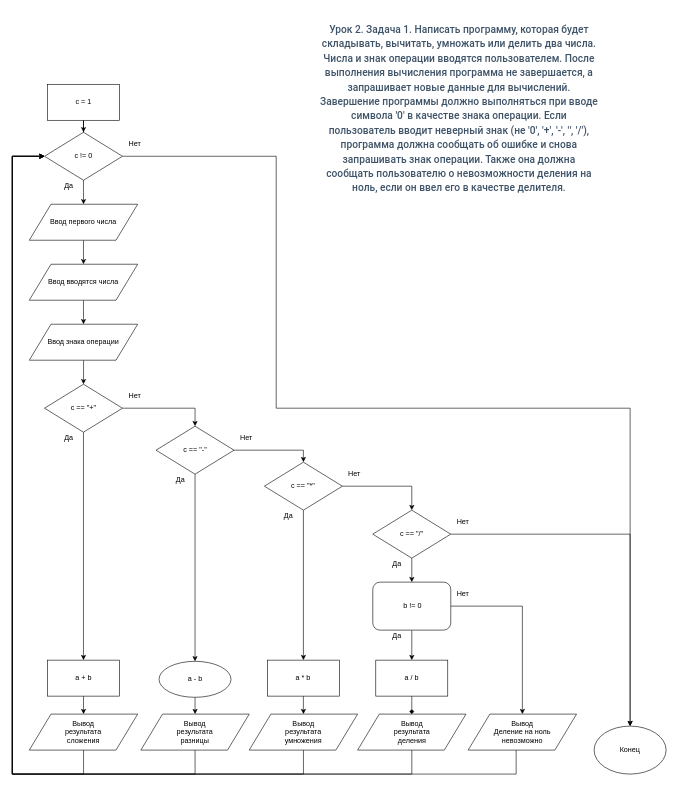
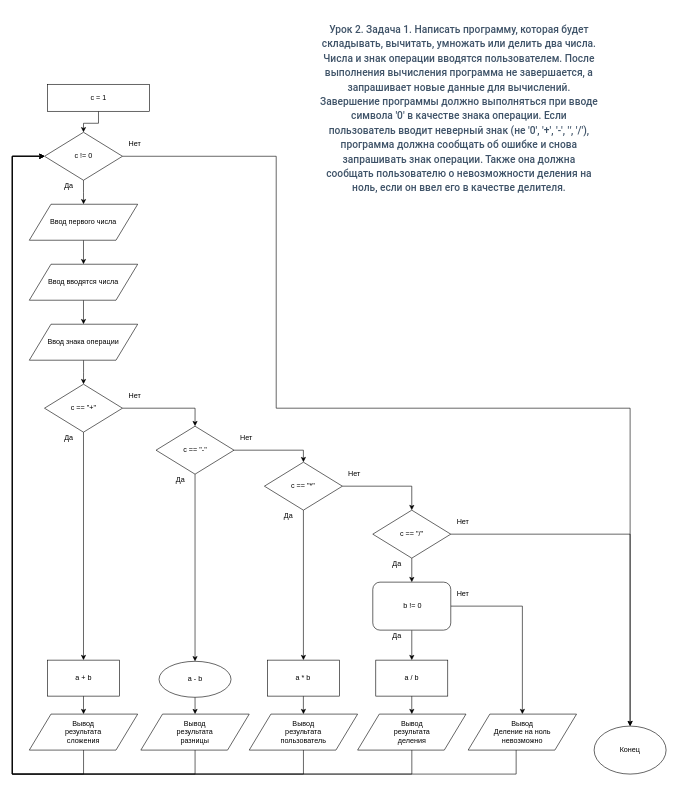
(84, 102) -> (99, 98)
(412, 708) -> (412, 708)
(304, 732) -> (304, 732)
